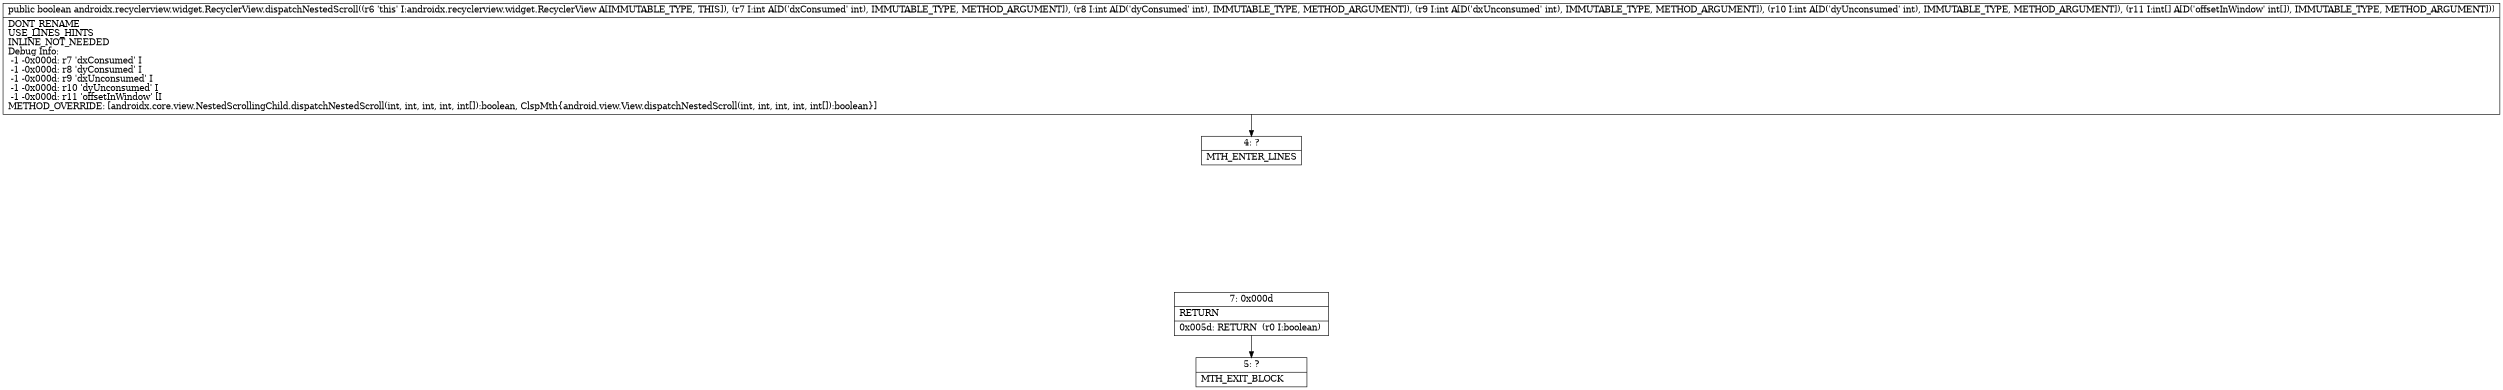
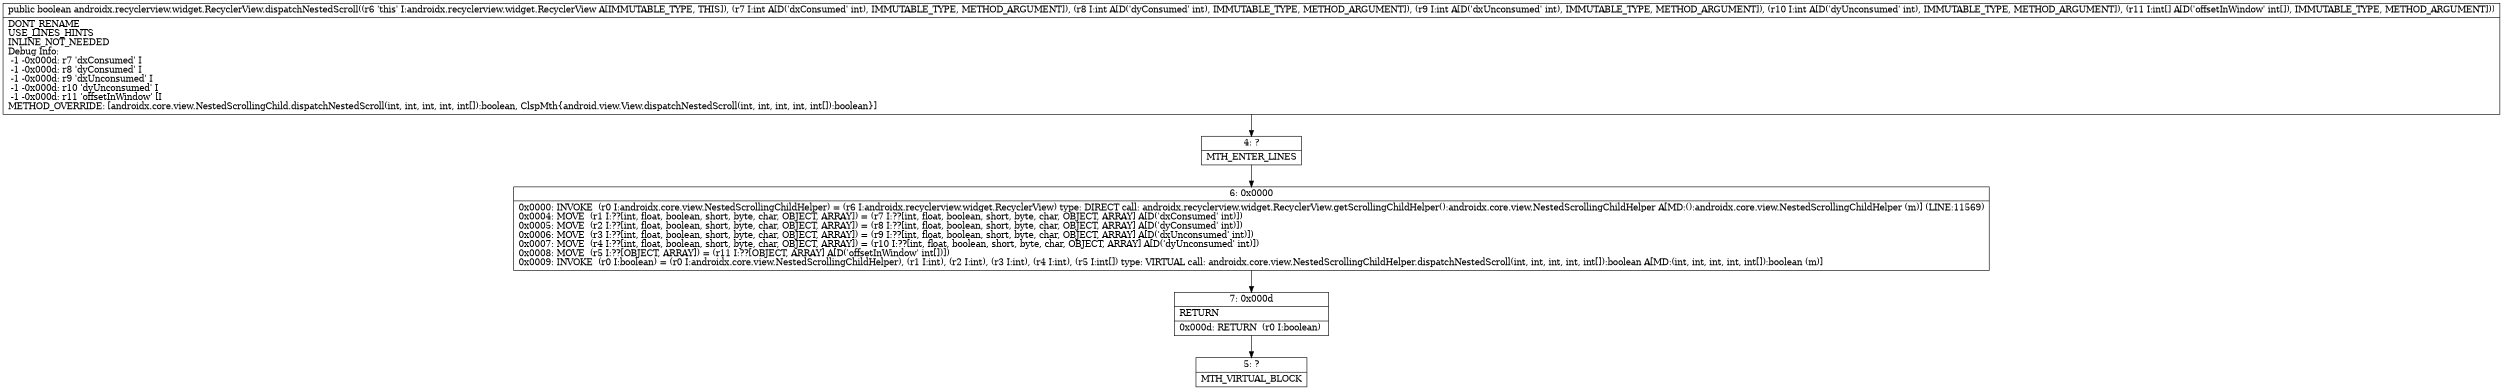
none -> (1251, 229)
(1251, 328) -> (1251, 328)
(1242, 379) -> (1251, 379)
